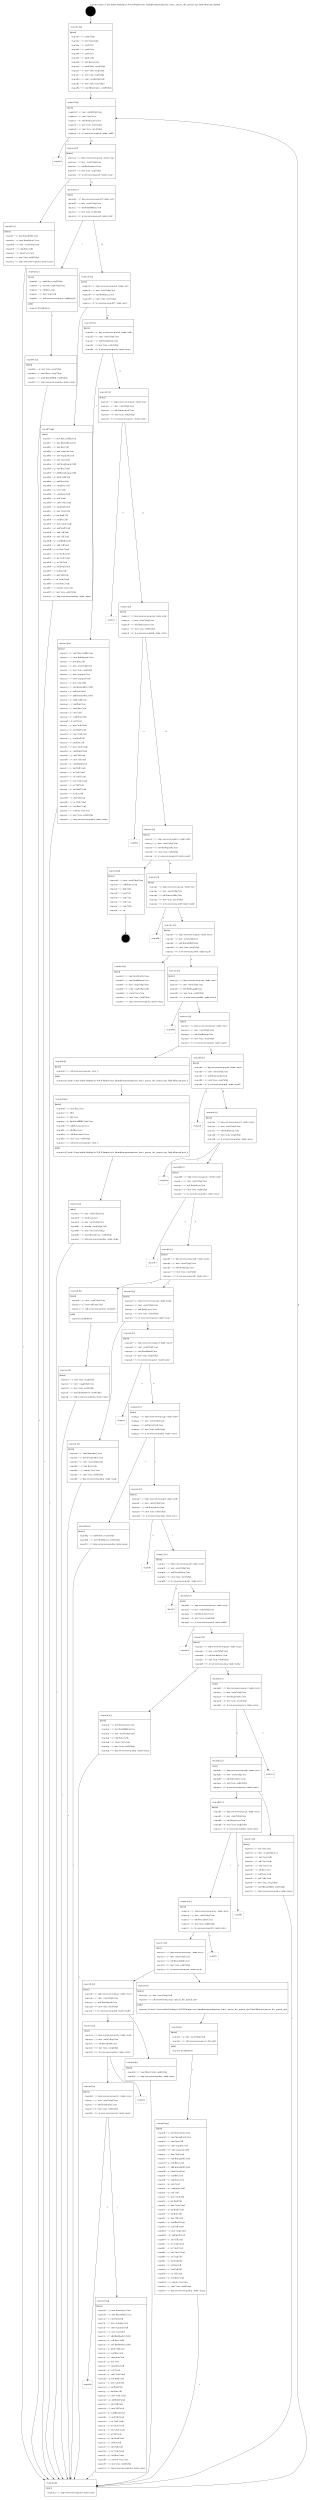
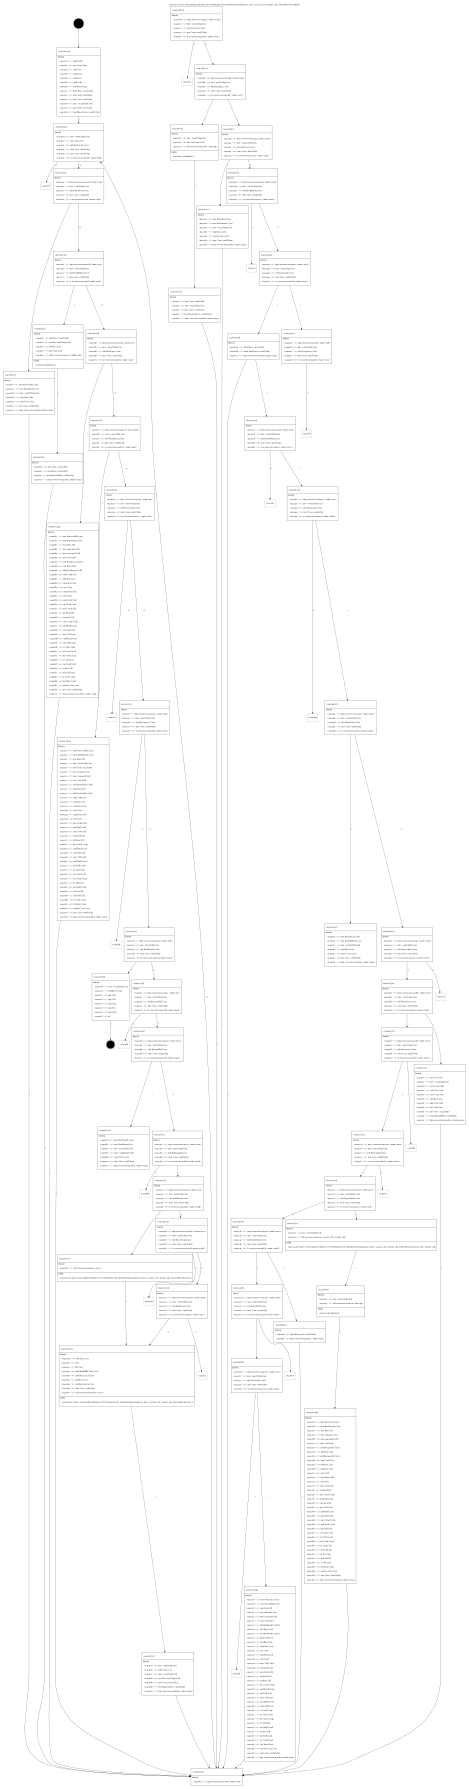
(214, 1153) -> (160, 1331)
(167, 1535) -> (261, 387)
(78, 2113) -> none
